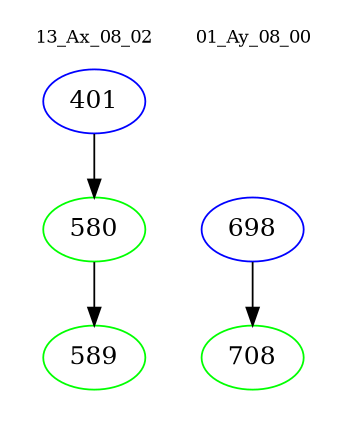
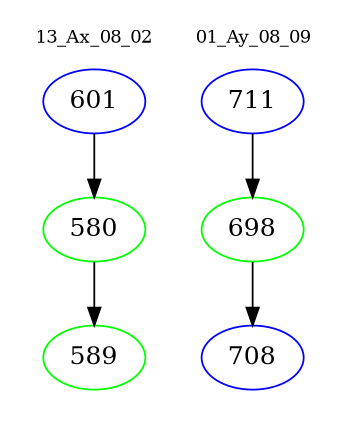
(254, 38) -> (254, 38)
(94, 101) -> (94, 101)
none -> (253, 101)
(253, 230) -> (253, 230)
(253, 358) -> (253, 358)
